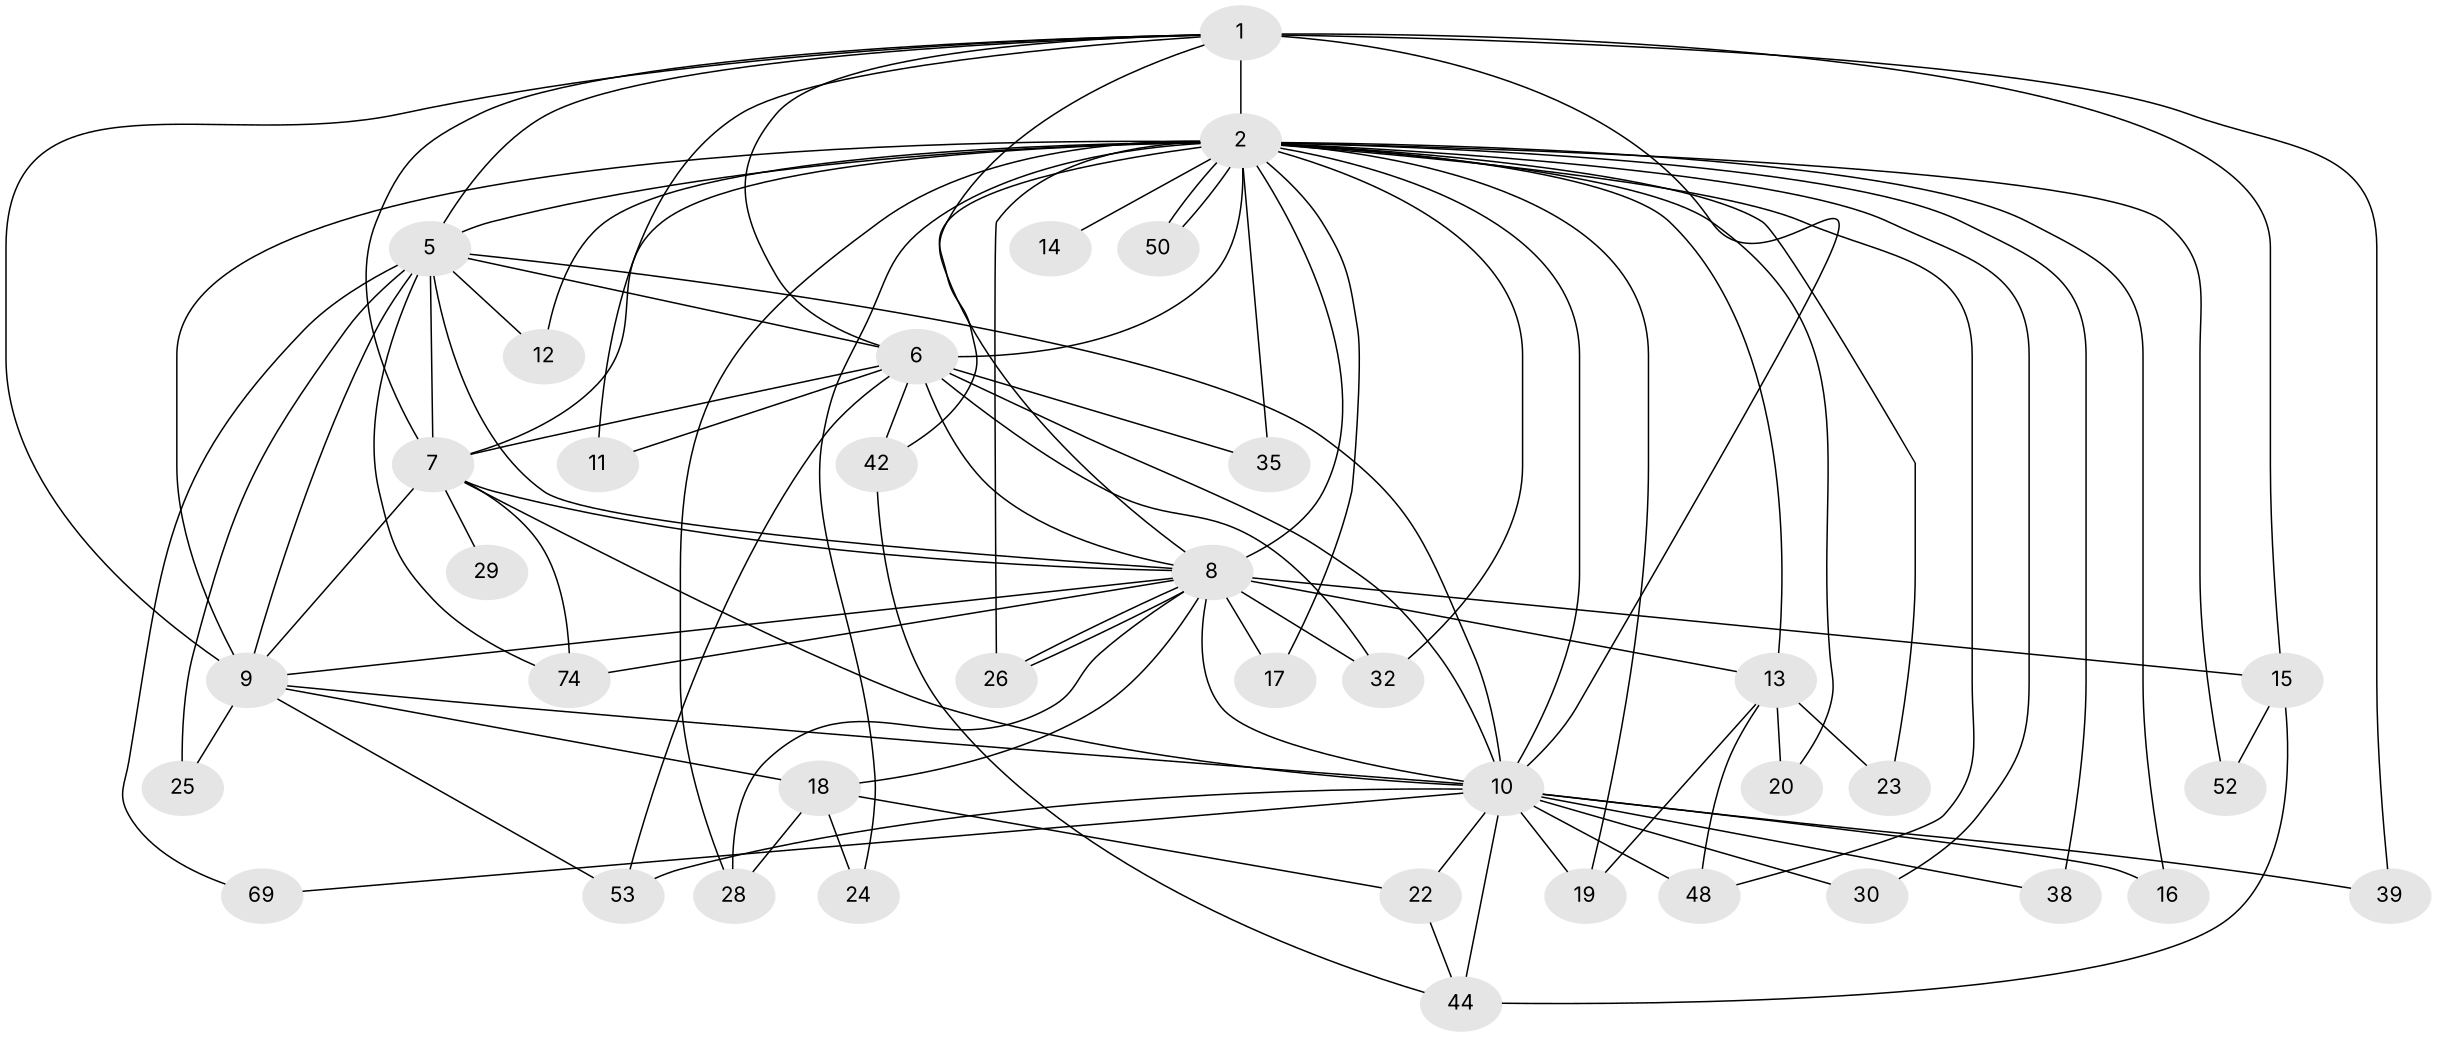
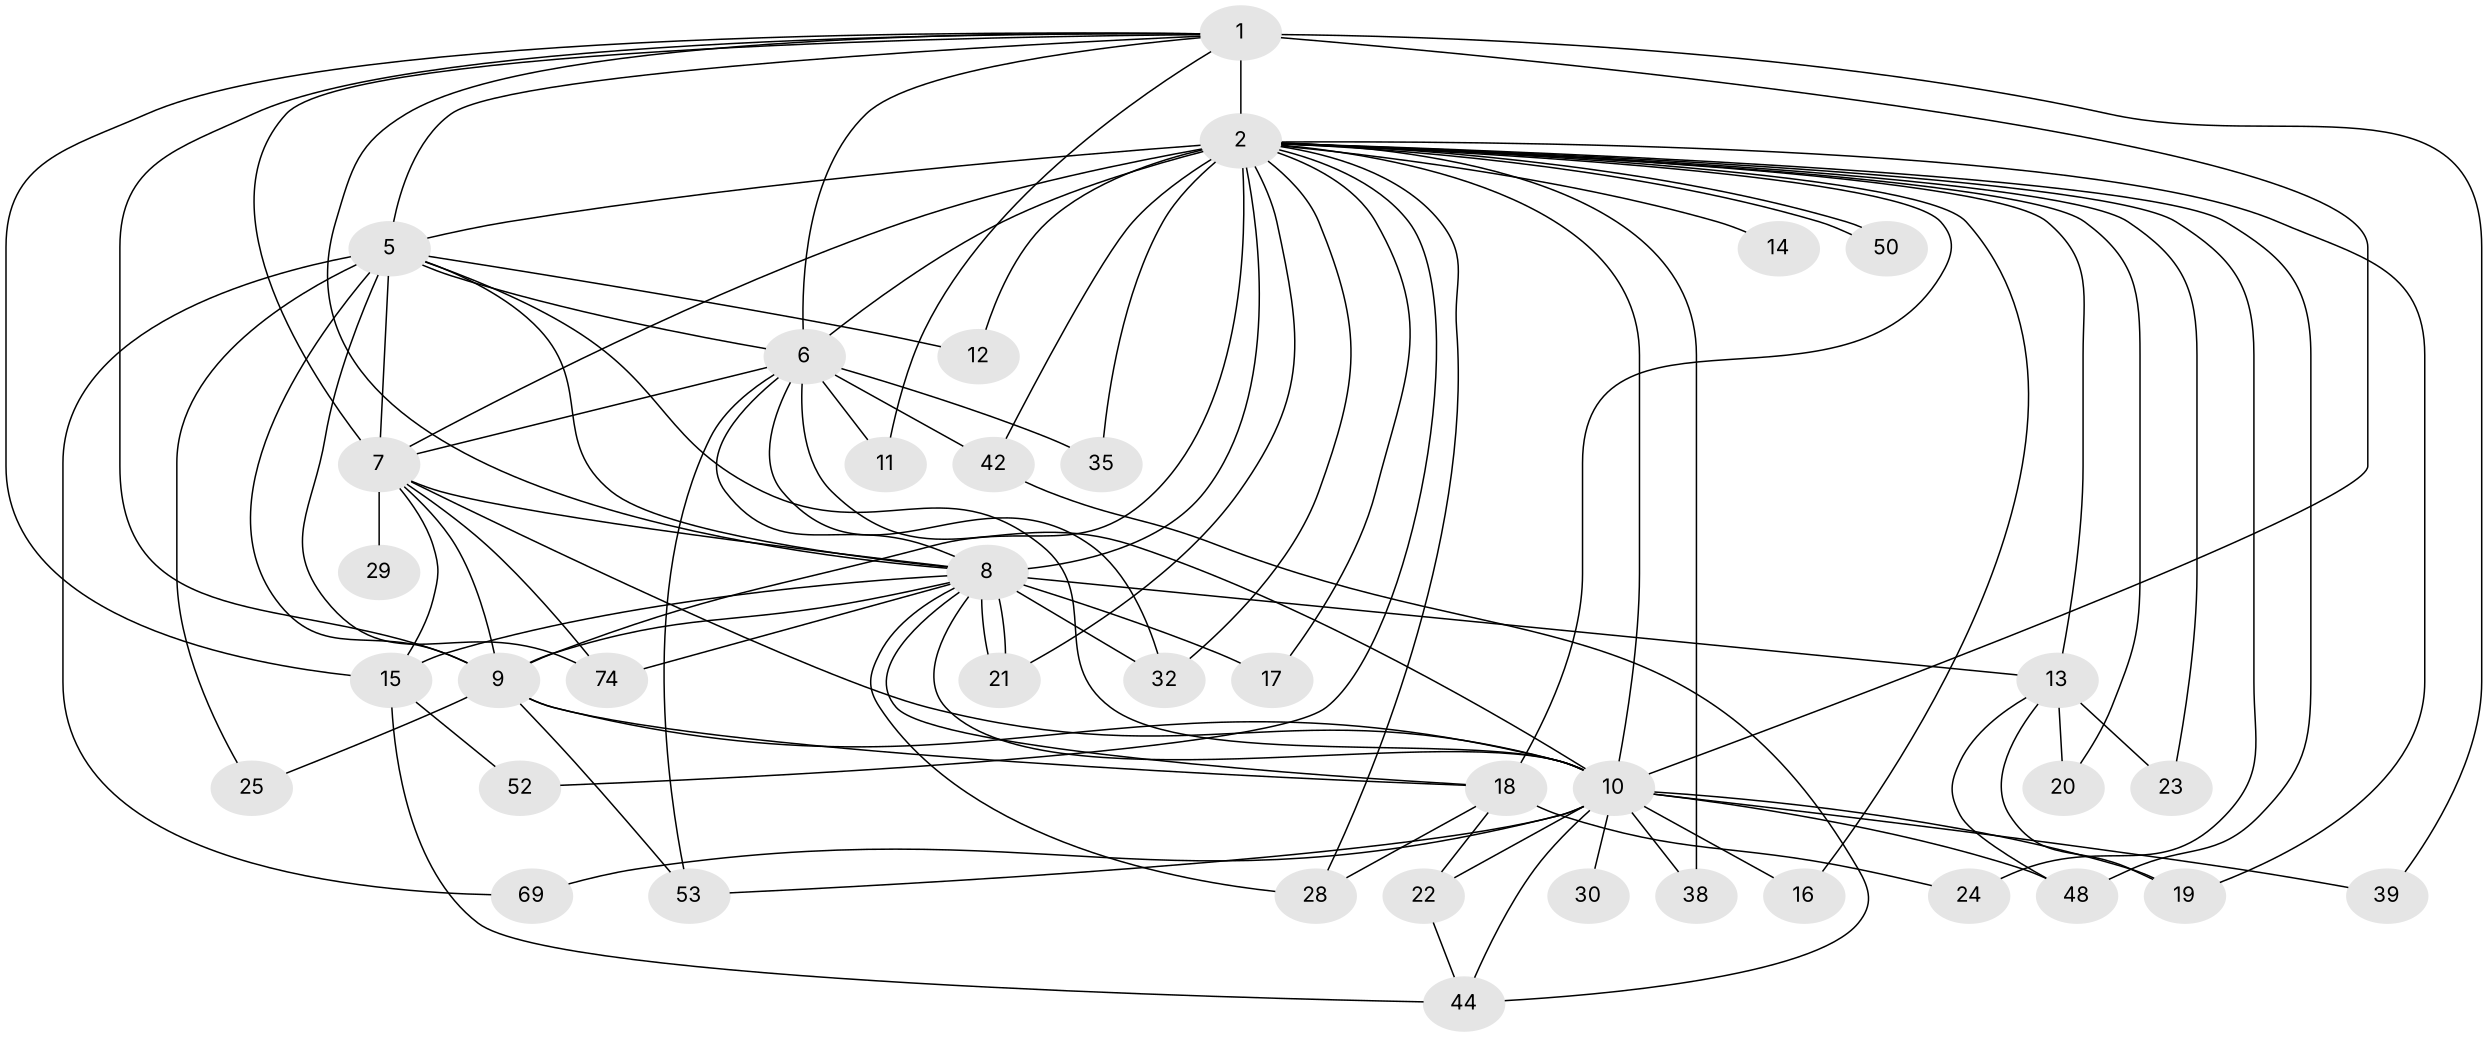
(1966, 257) -> (1931, 286)
none -> (438, 570)
(997, 680) -> (1000, 680)
